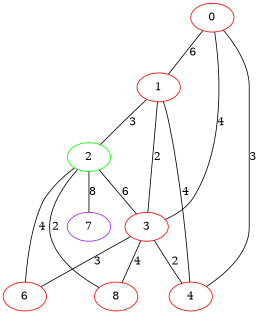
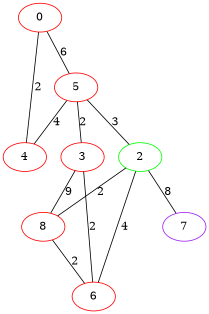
(159, 87) -> (76, 87)
(215, 135) -> none
(253, 157) -> (38, 87)
(118, 192) -> none
none -> (69, 262)
(98, 262) -> (93, 227)
(138, 262) -> (69, 192)
(168, 262) -> none
